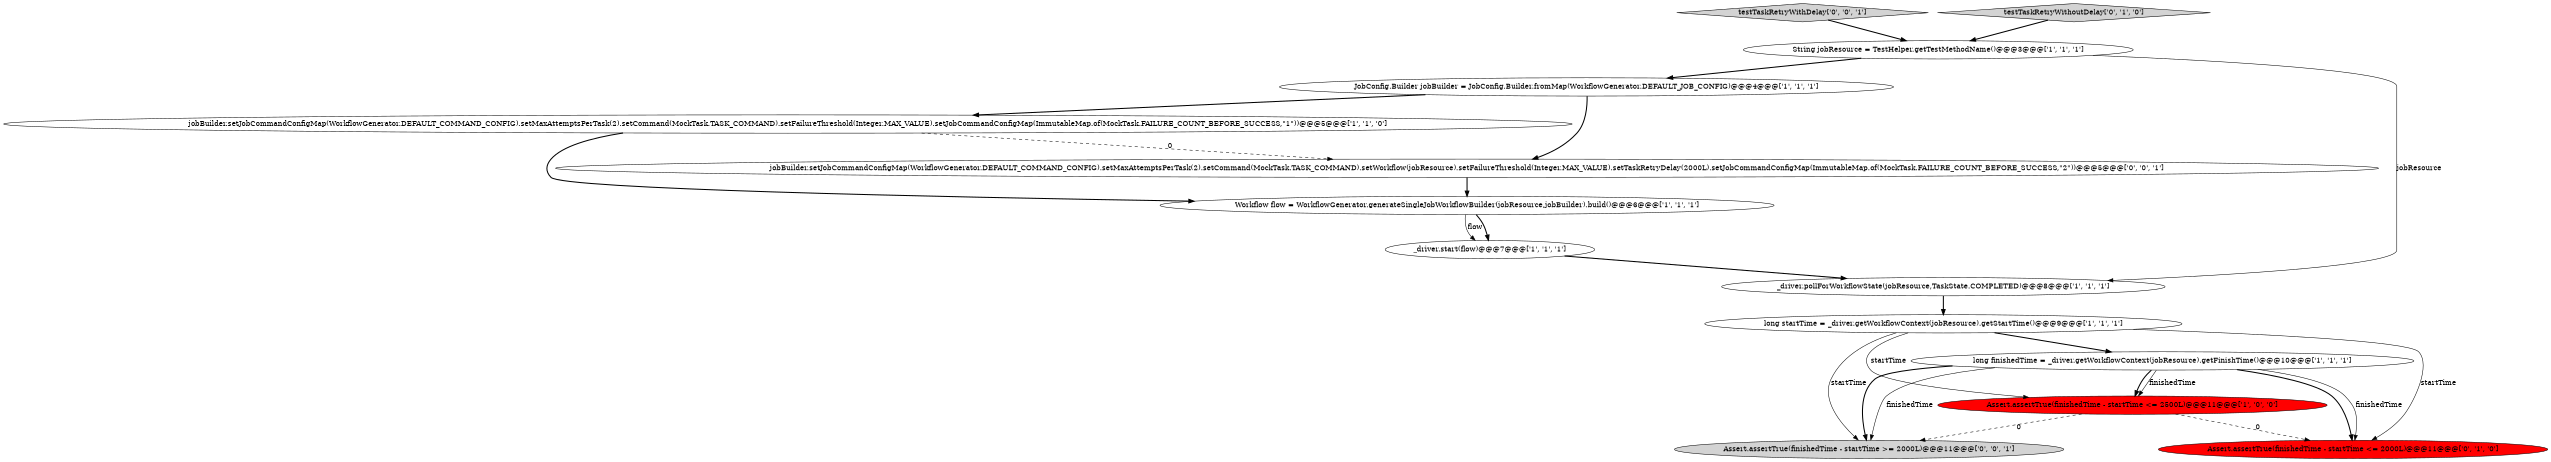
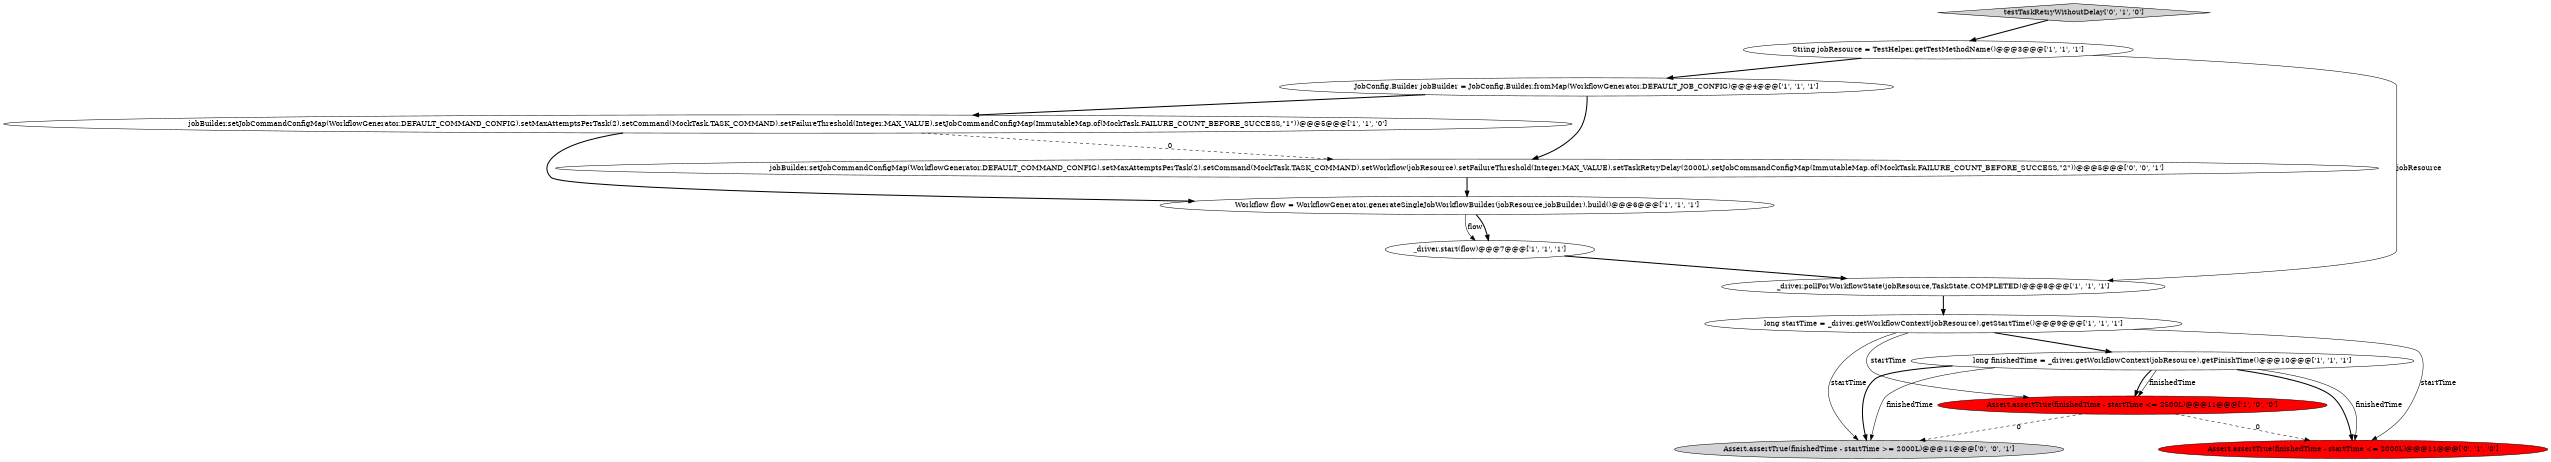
(1803, 13) -> none
